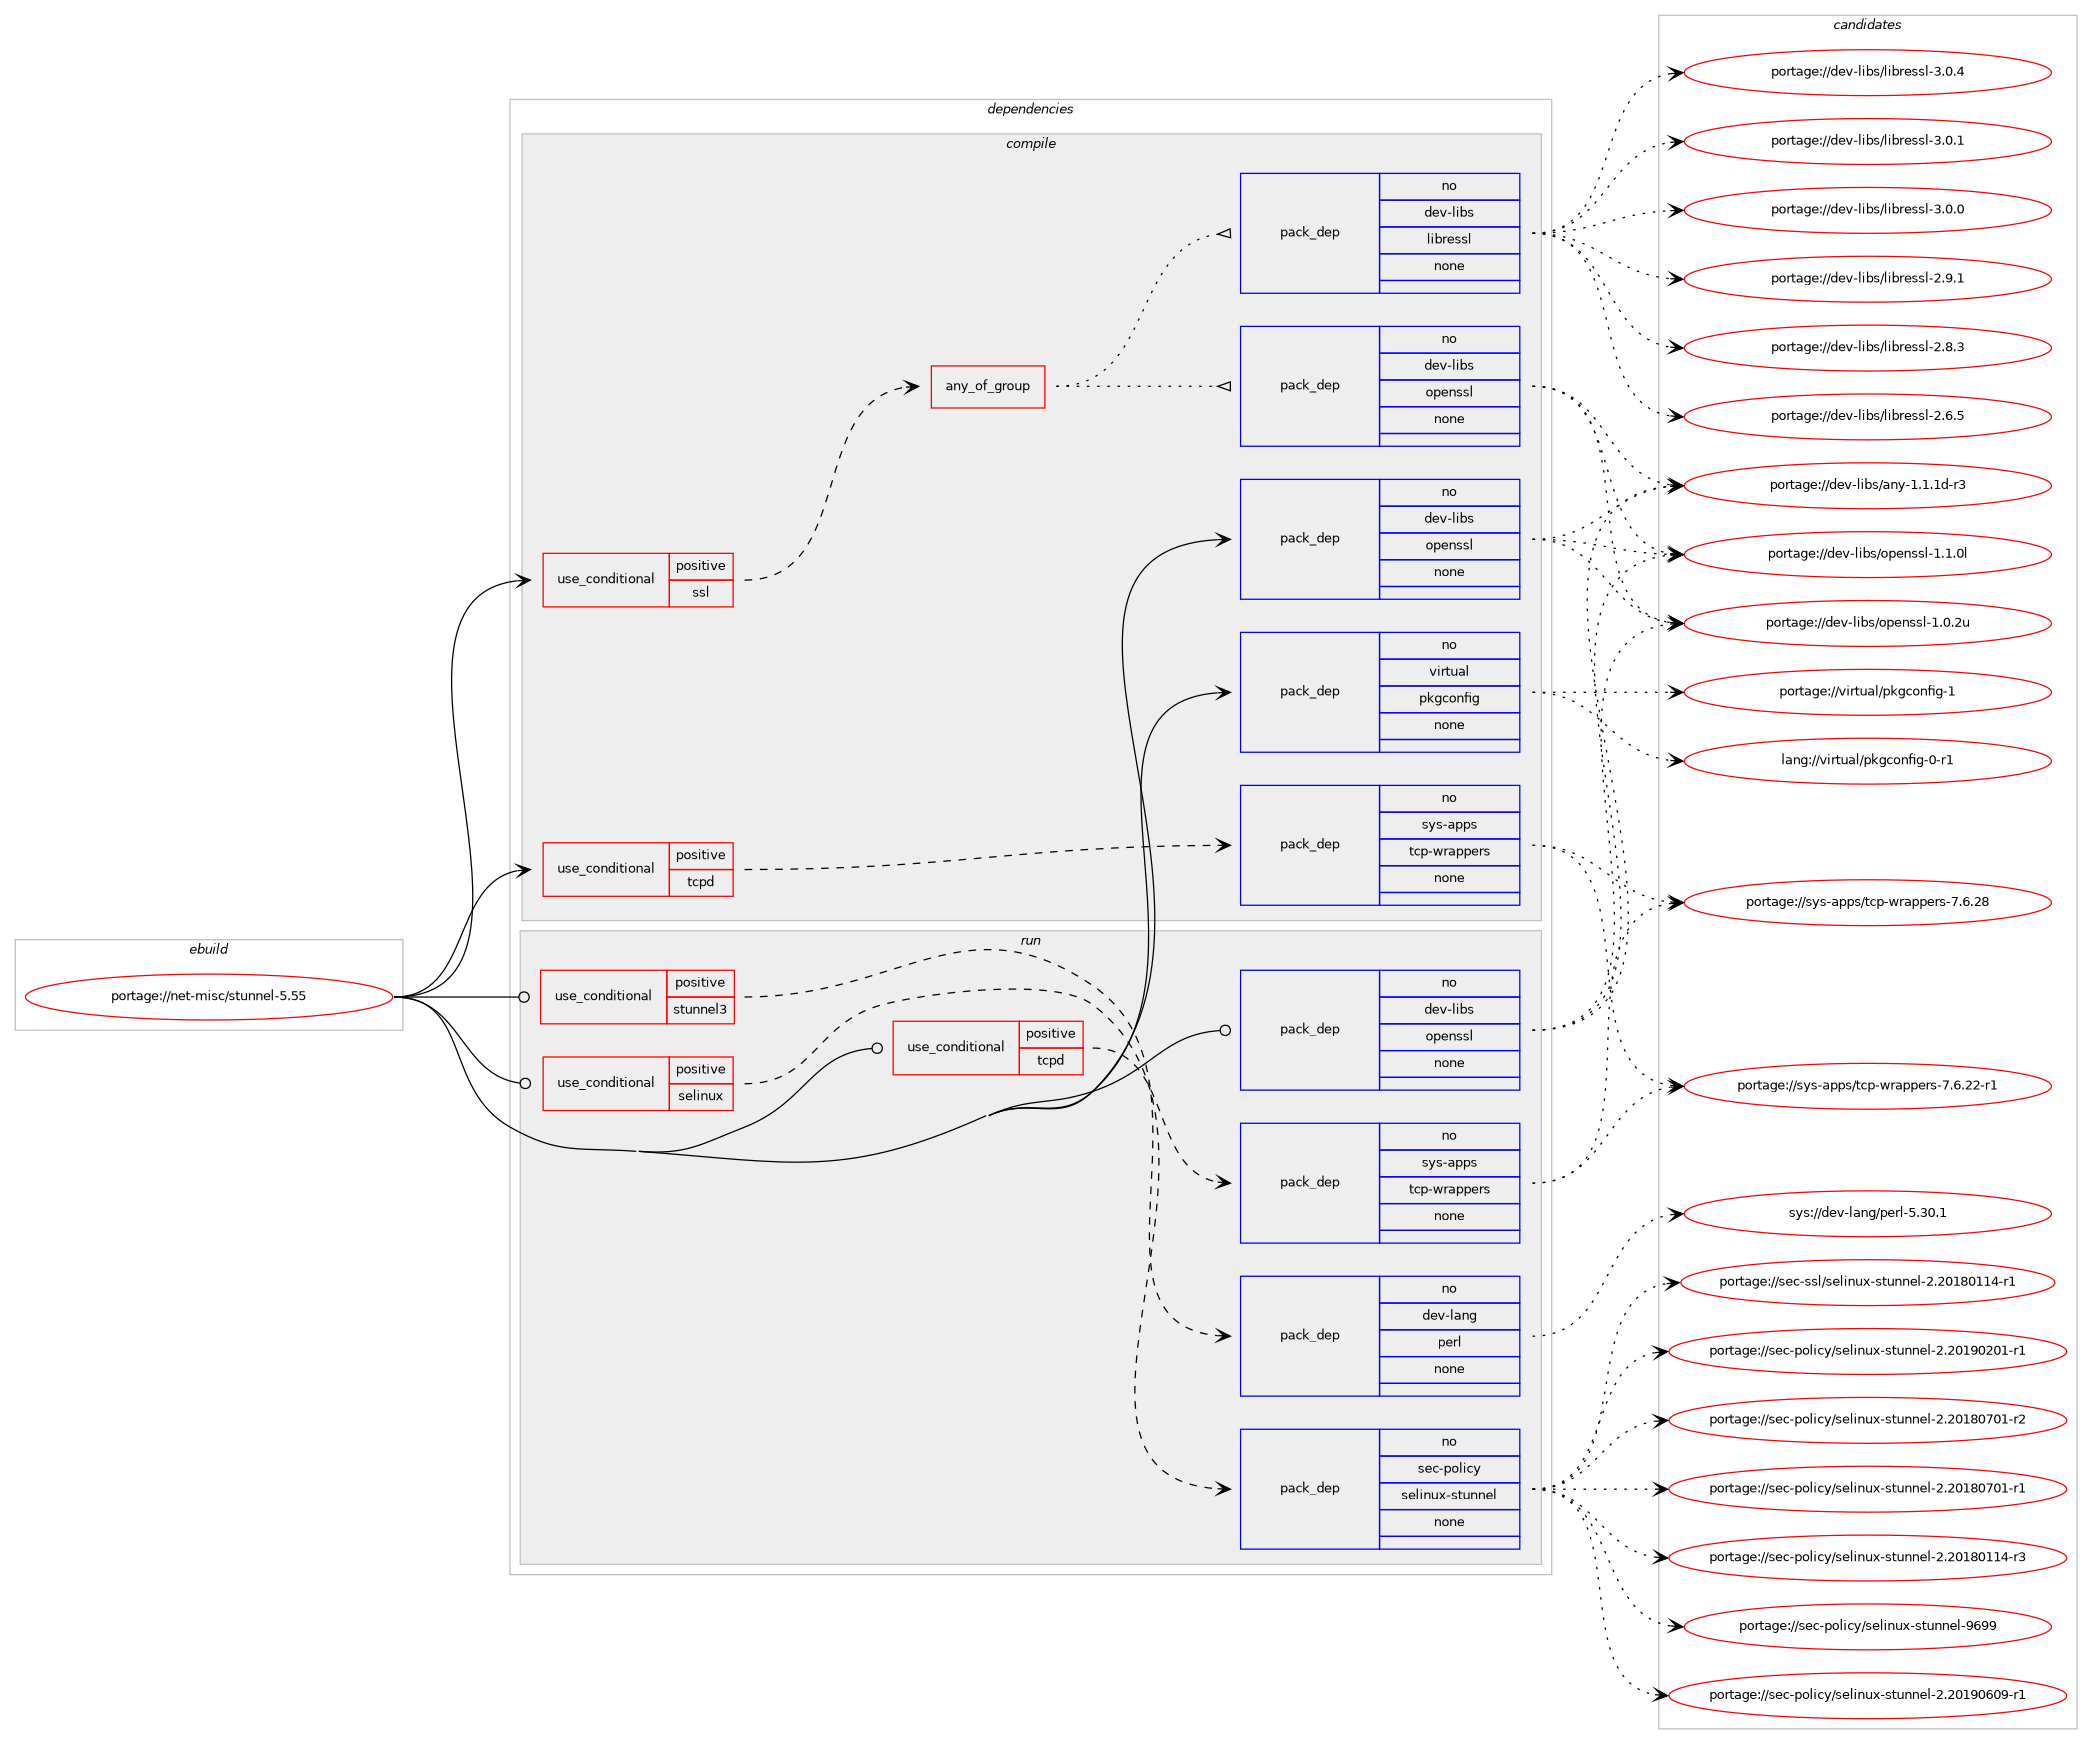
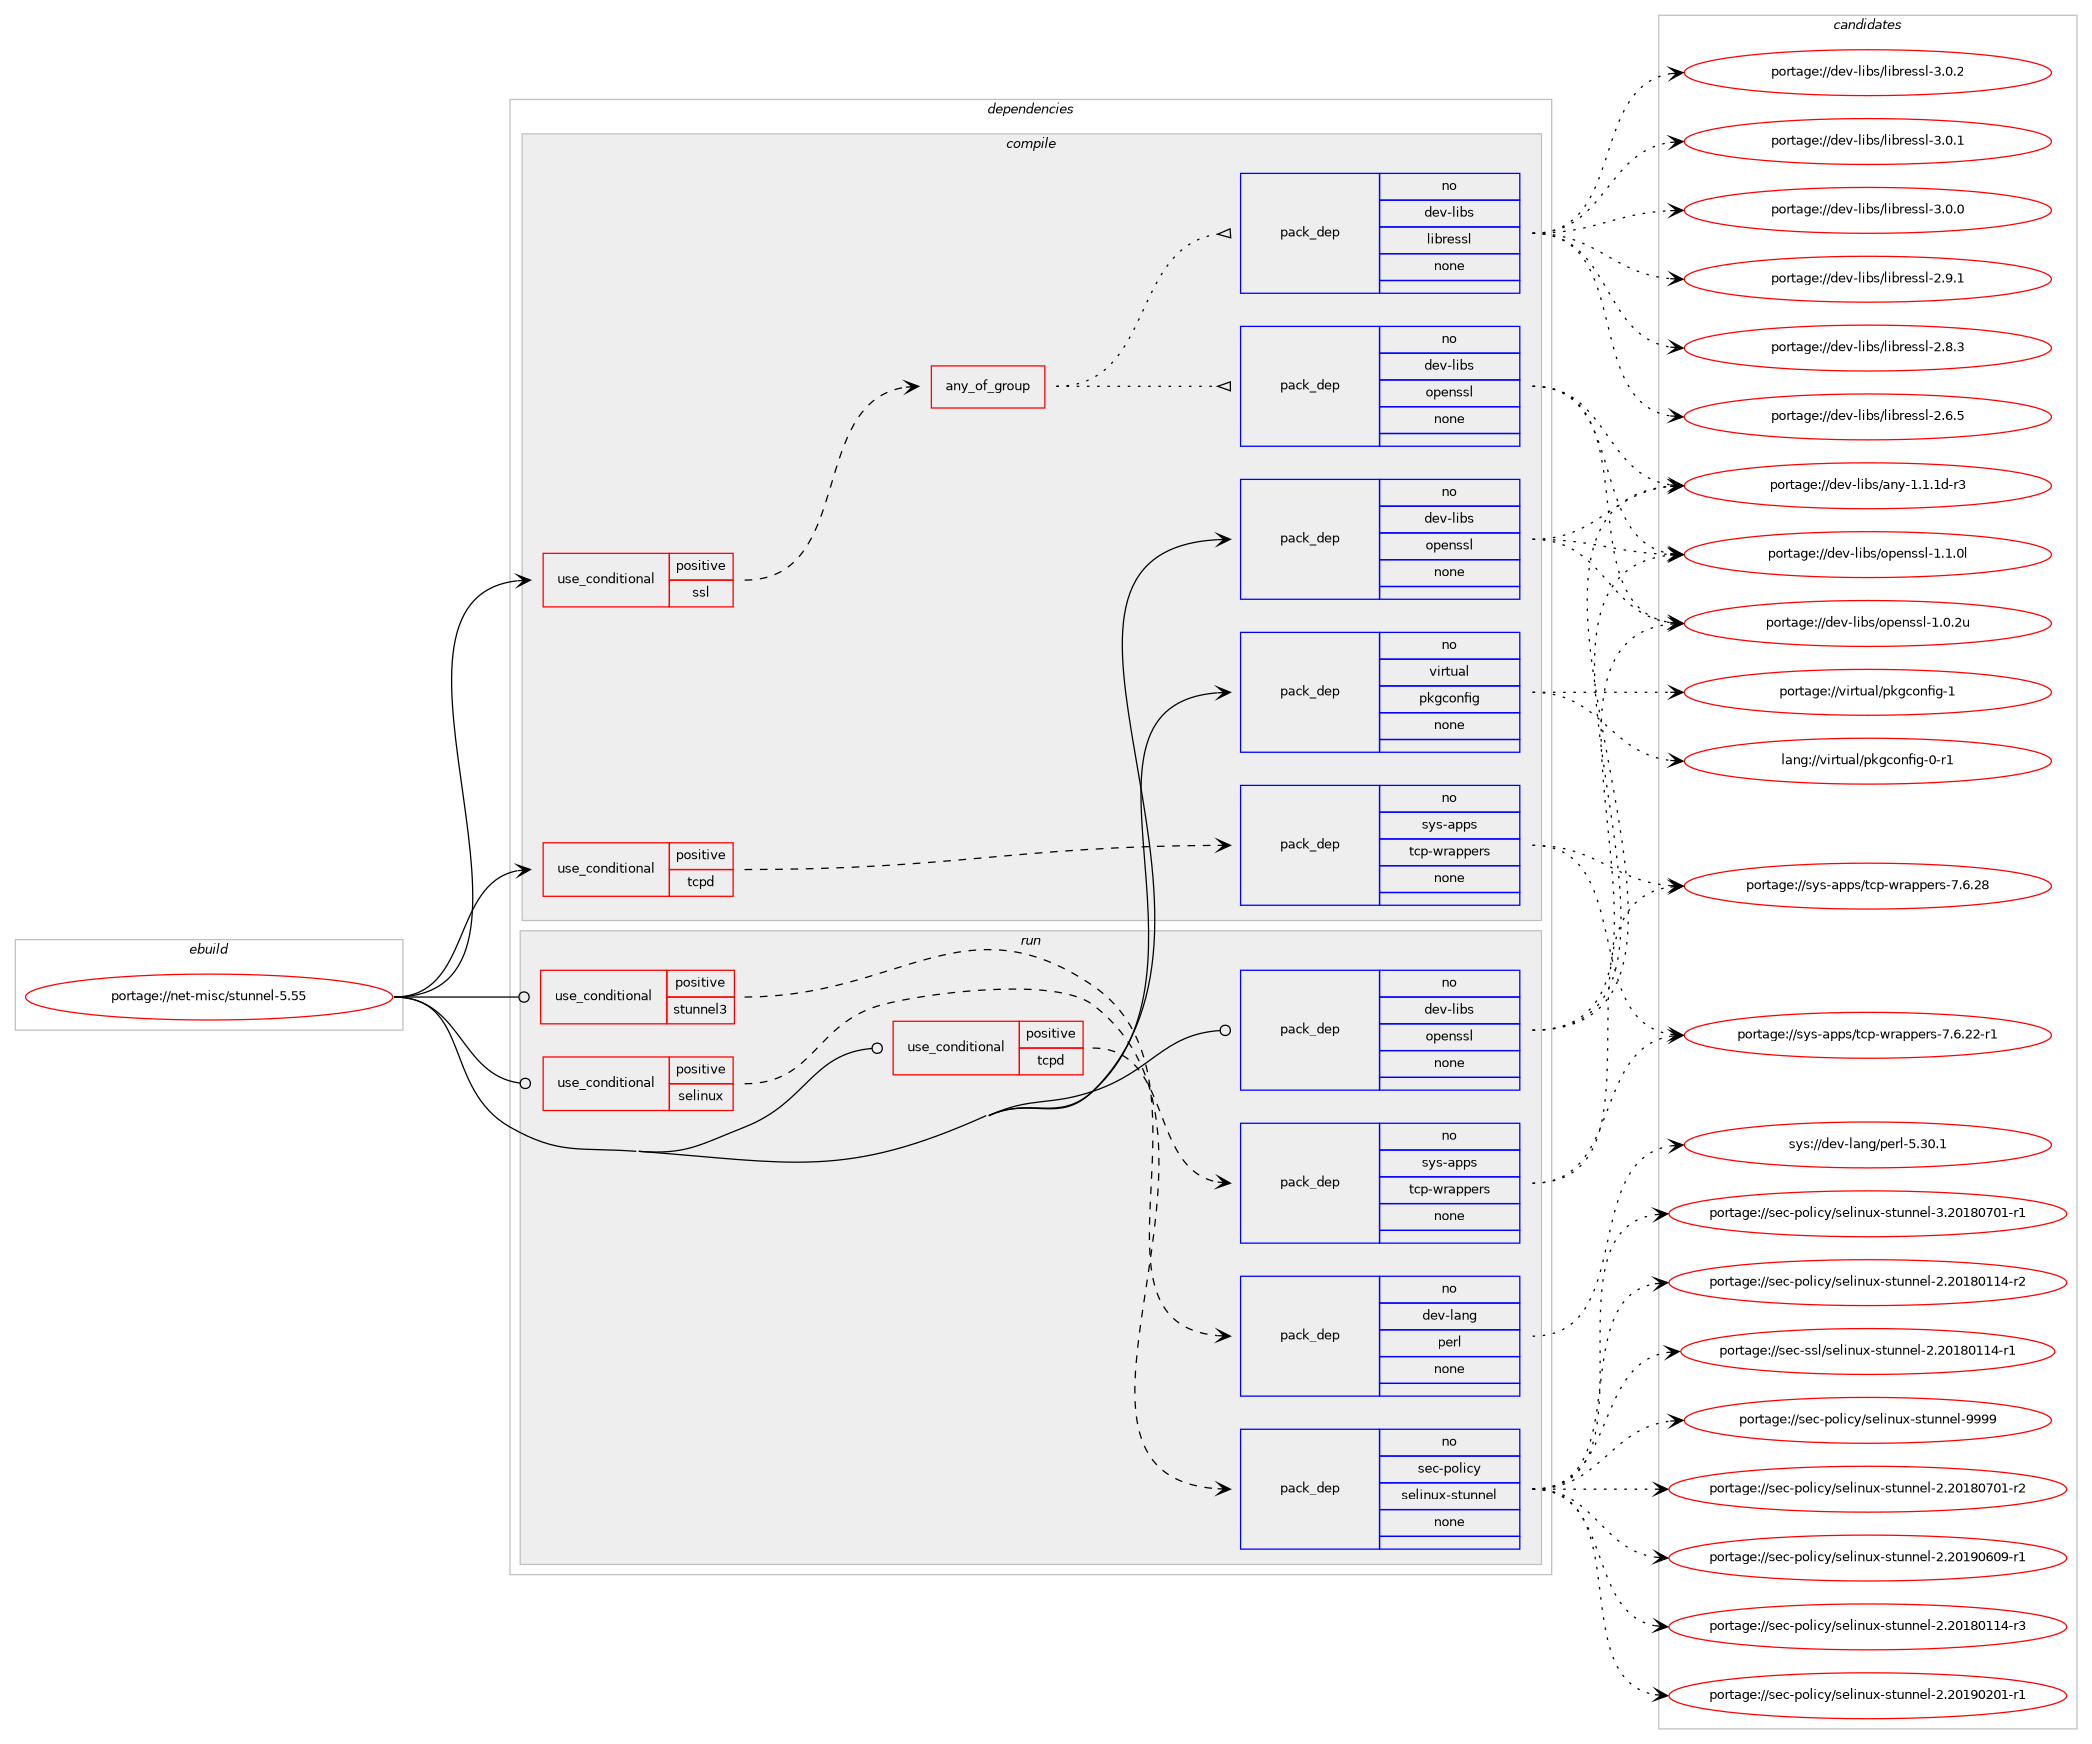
(1868, 73) -> (1868, 73)
none -> (1868, 1283)
(1868, 1489) -> (1868, 1214)
(1868, 1627) -> (1868, 1420)
